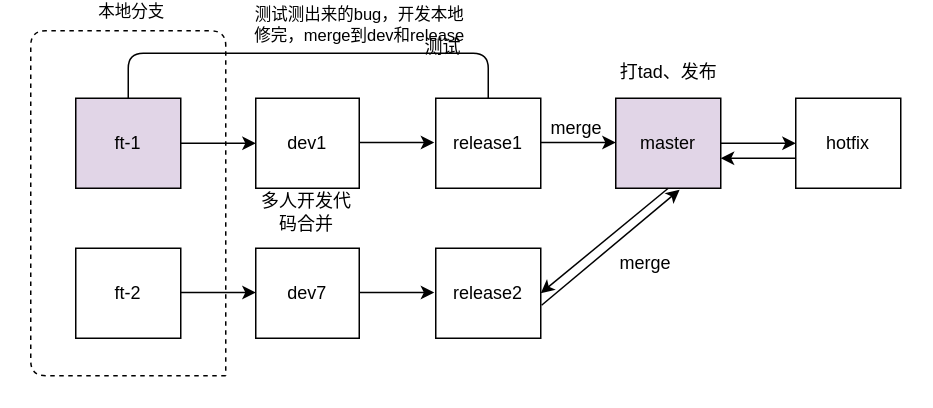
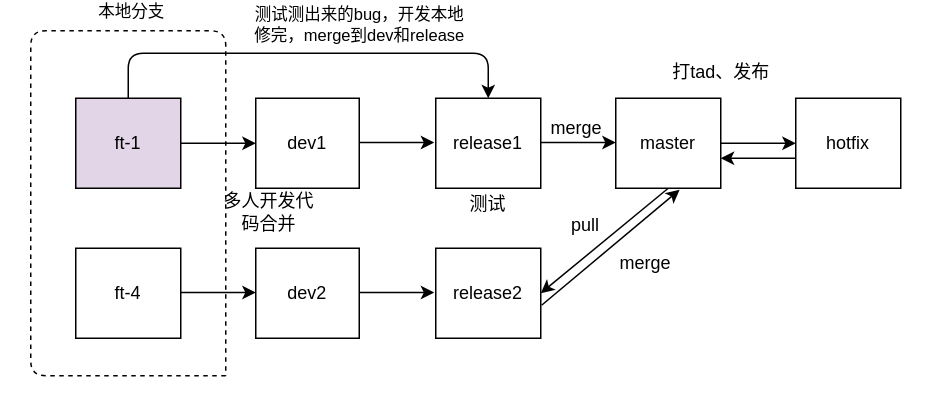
(443, 47) -> (488, 205)
(668, 73) -> (721, 73)
(488, 91) -> (488, 87)
(668, 143) -> (668, 143)
(306, 212) -> (269, 212)
none -> (586, 226)
(128, 293) -> (128, 293)
(308, 293) -> (308, 293)
